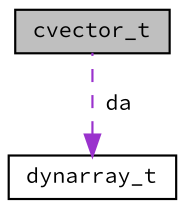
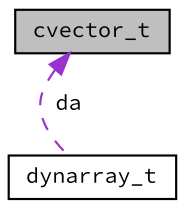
(92, 94) -> (42, 116)
